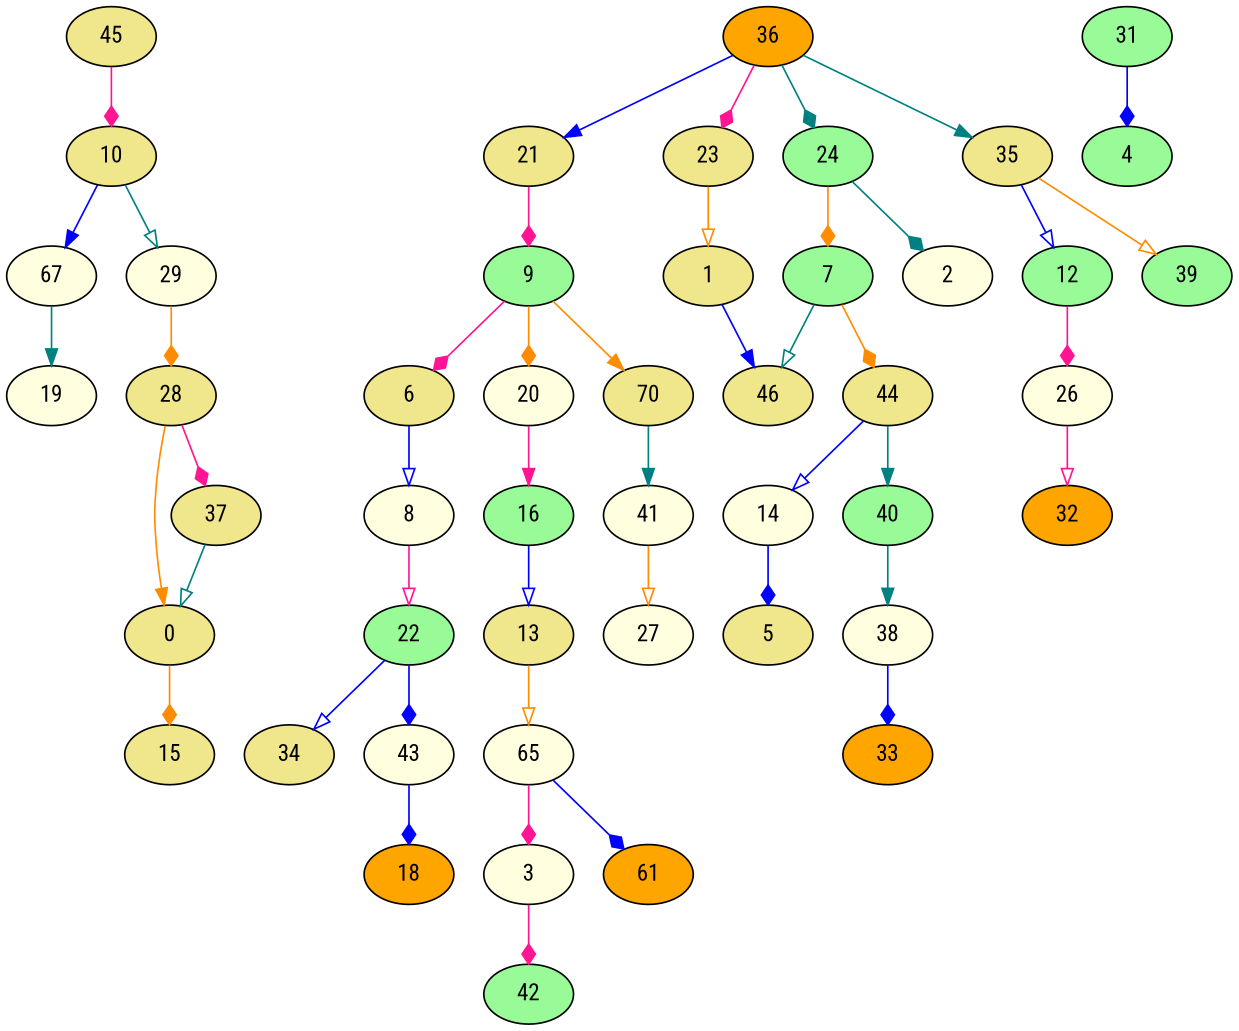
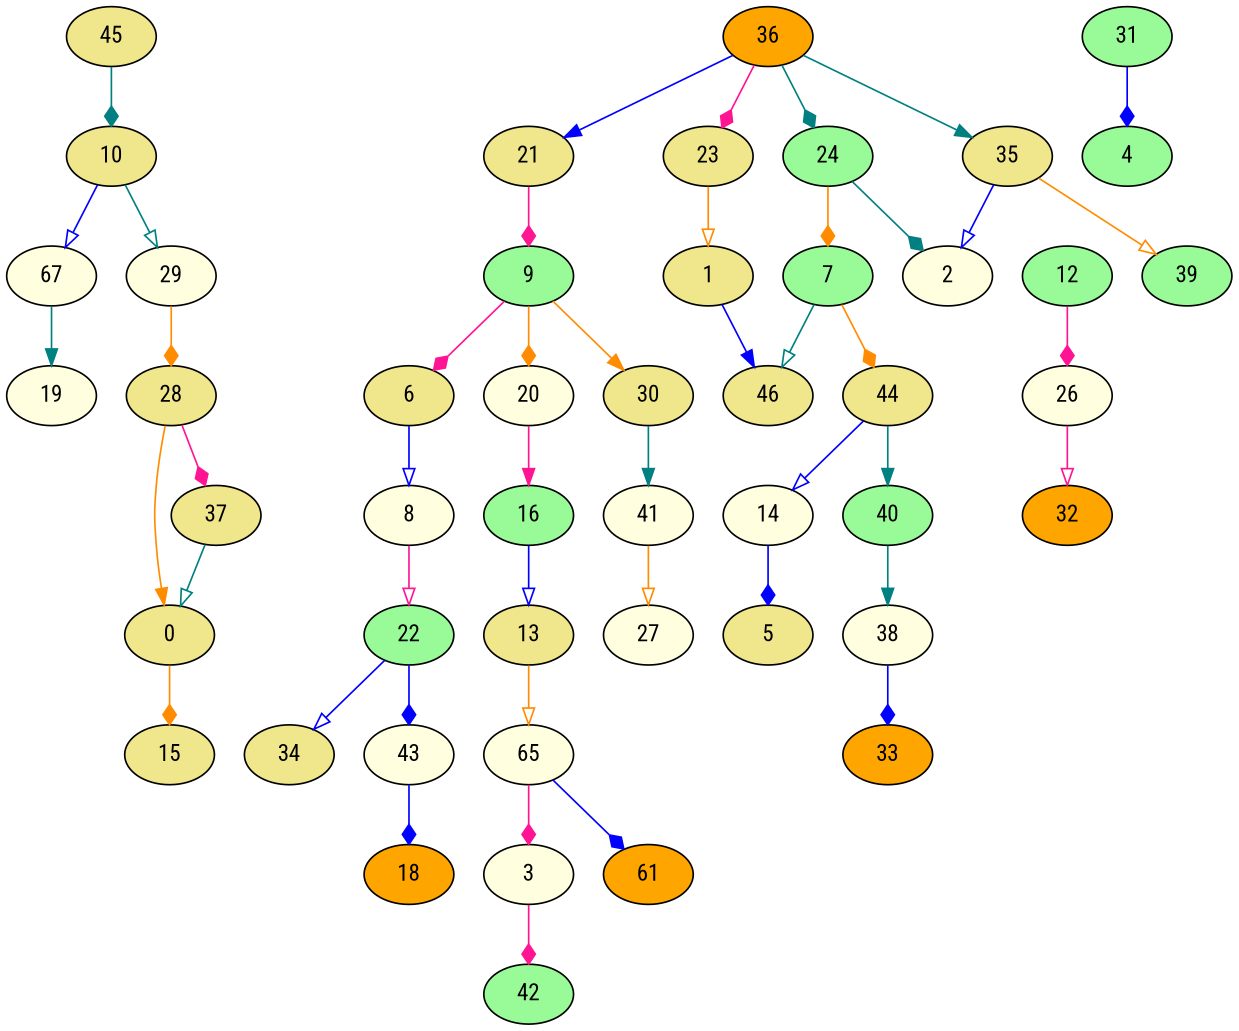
(111, 87) -> (111, 87)
(85, 209) -> (85, 209)
(1034, 209) -> (981, 209)
(648, 396) -> (648, 396)
